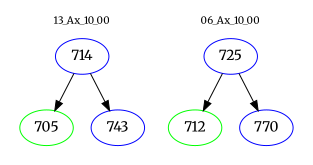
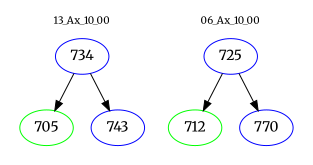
(82, 56) -> (82, 56)
